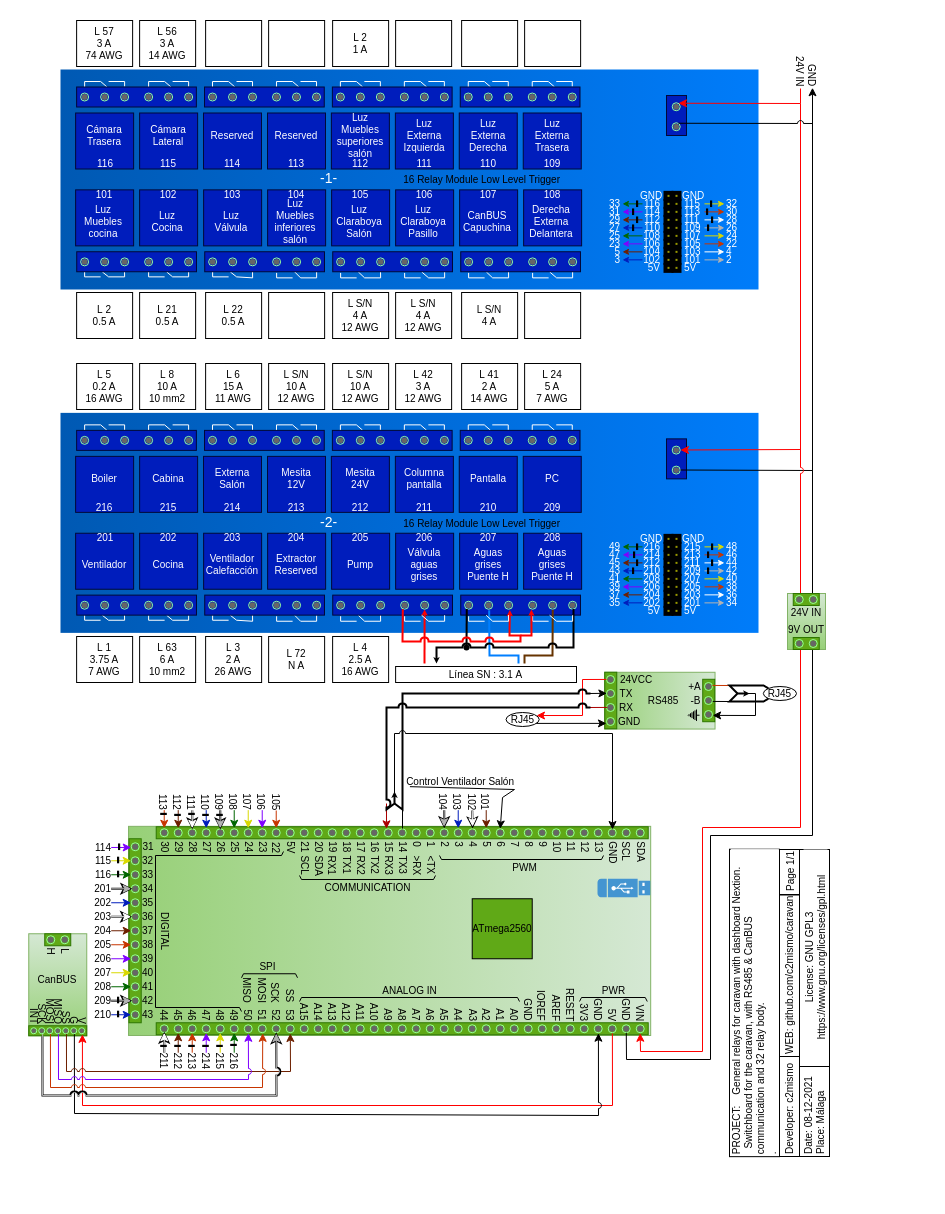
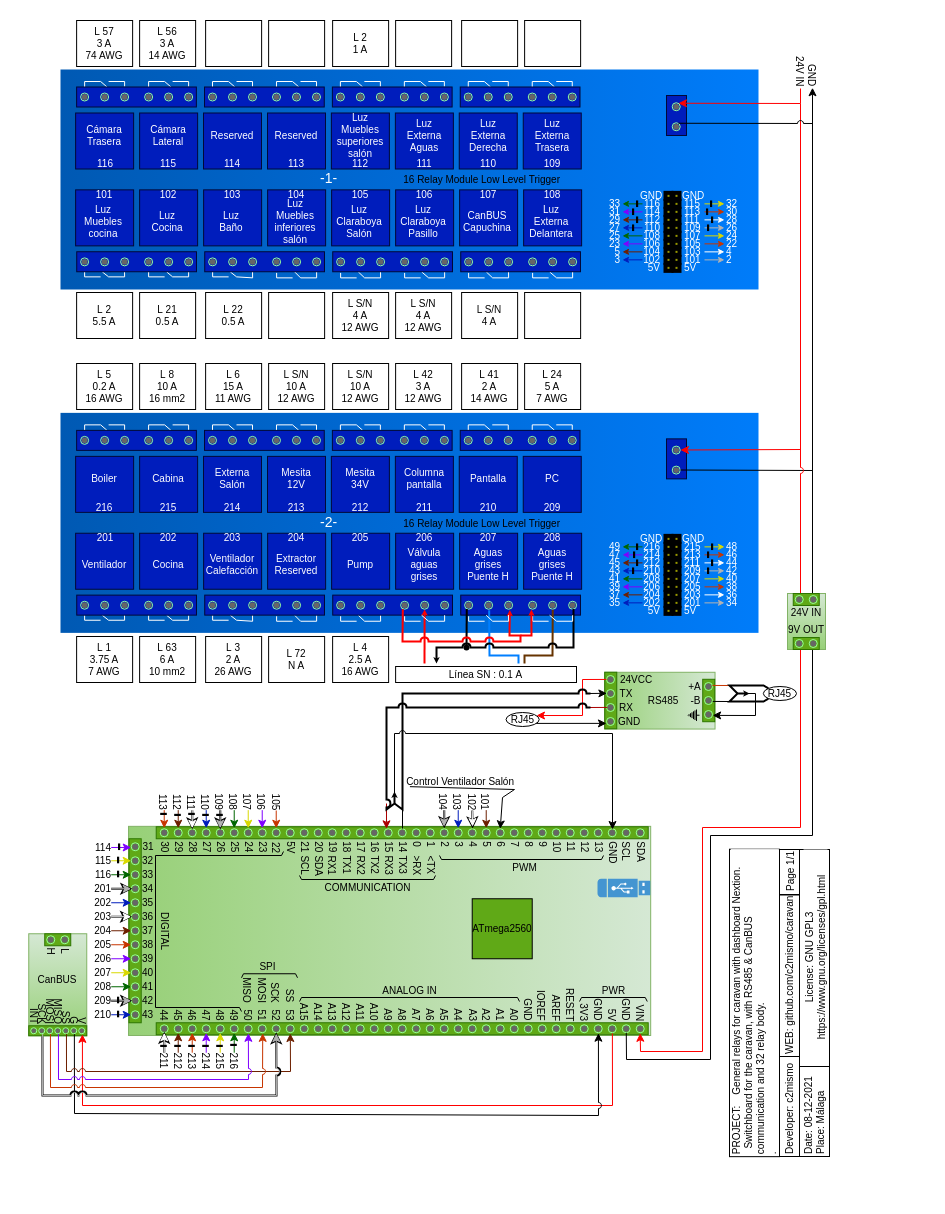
(425, 136) -> (425, 136)
(232, 222) -> (232, 222)
(552, 222) -> (552, 222)
(105, 316) -> (105, 316)
(168, 387) -> (168, 387)
(361, 479) -> (361, 479)
(486, 675) -> (486, 675)
